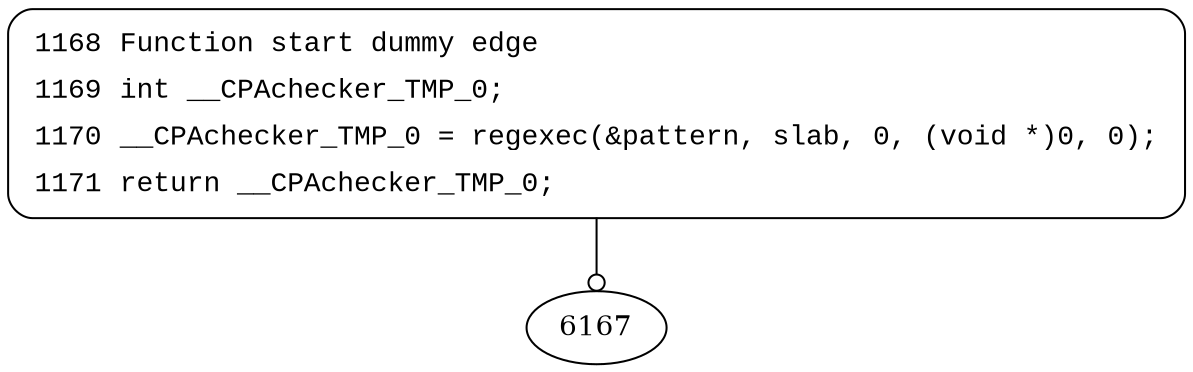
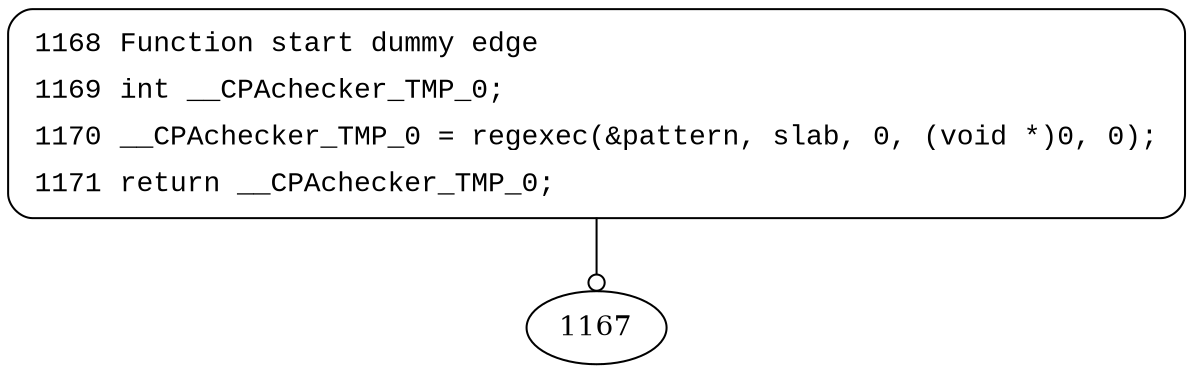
(597, 328) -> (597, 328)
